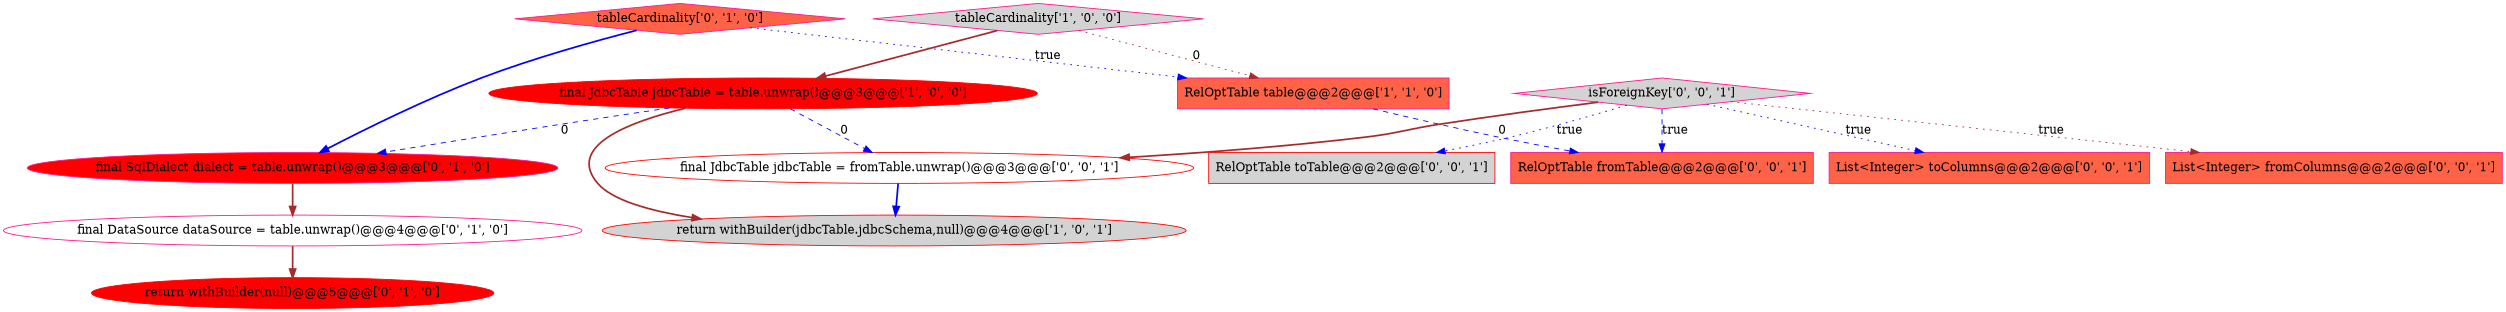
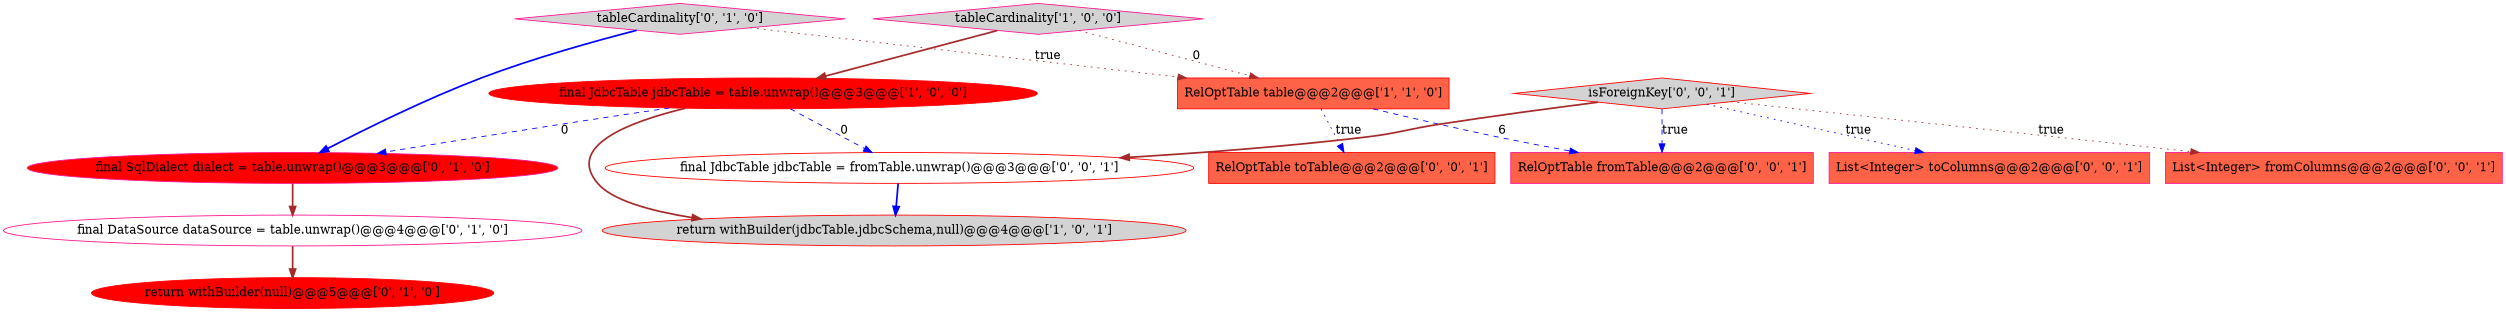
(680, 19) -> (680, 19)
(964, 52) -> (964, 52)
(1313, 93) -> (1313, 93)
(1662, 93) -> (1662, 93)
(1503, 131) -> (1503, 131)
(1537, 131) -> (1331, 127)
(1352, 168) -> (1352, 168)
